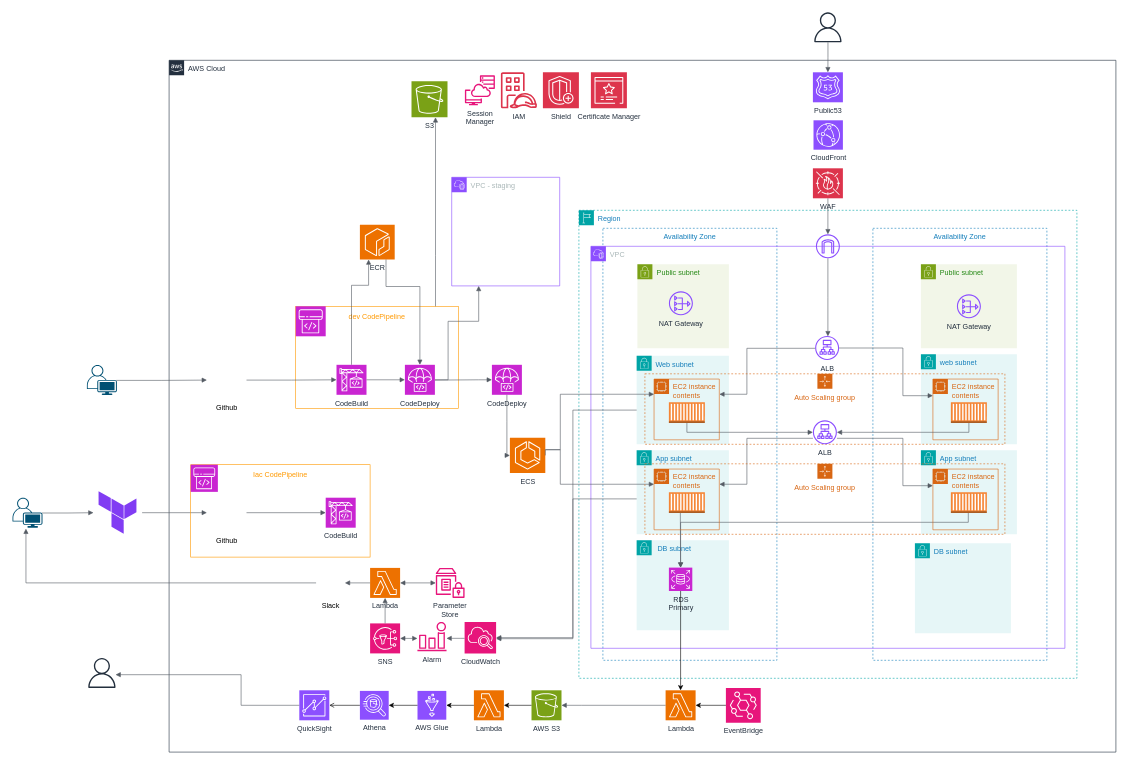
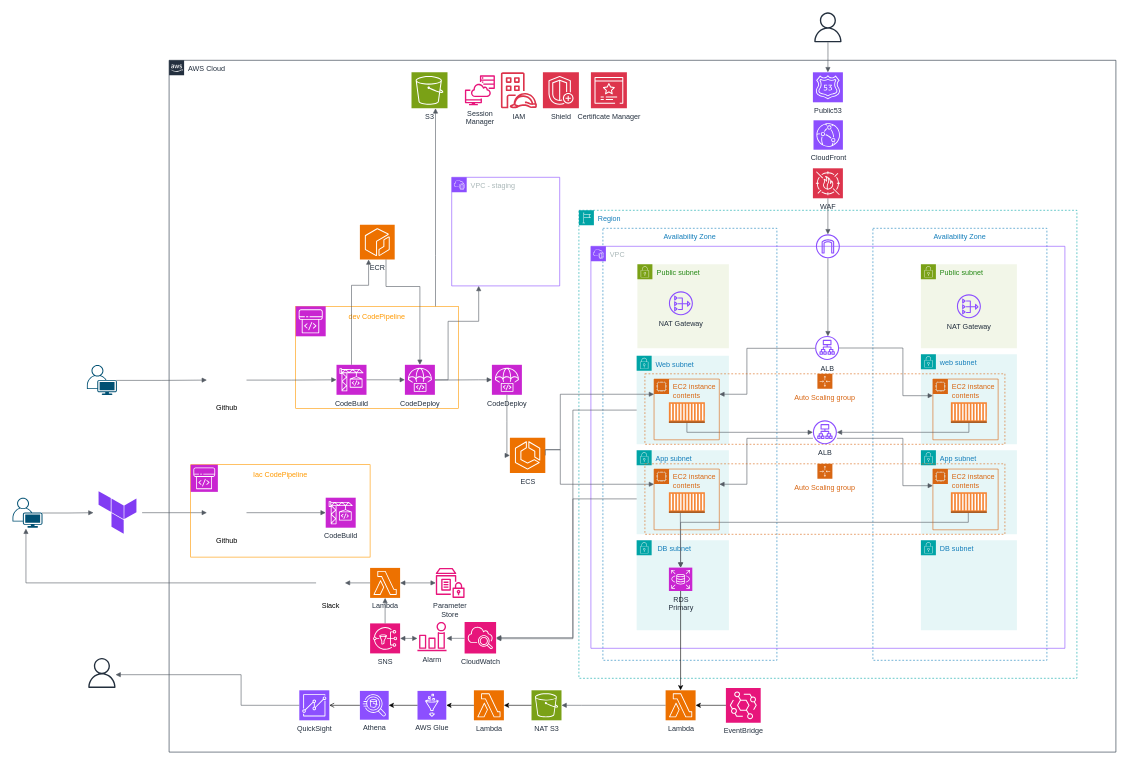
(429, 99) -> (429, 90)
(963, 588) -> (969, 585)
(547, 729) -> (547, 729)
